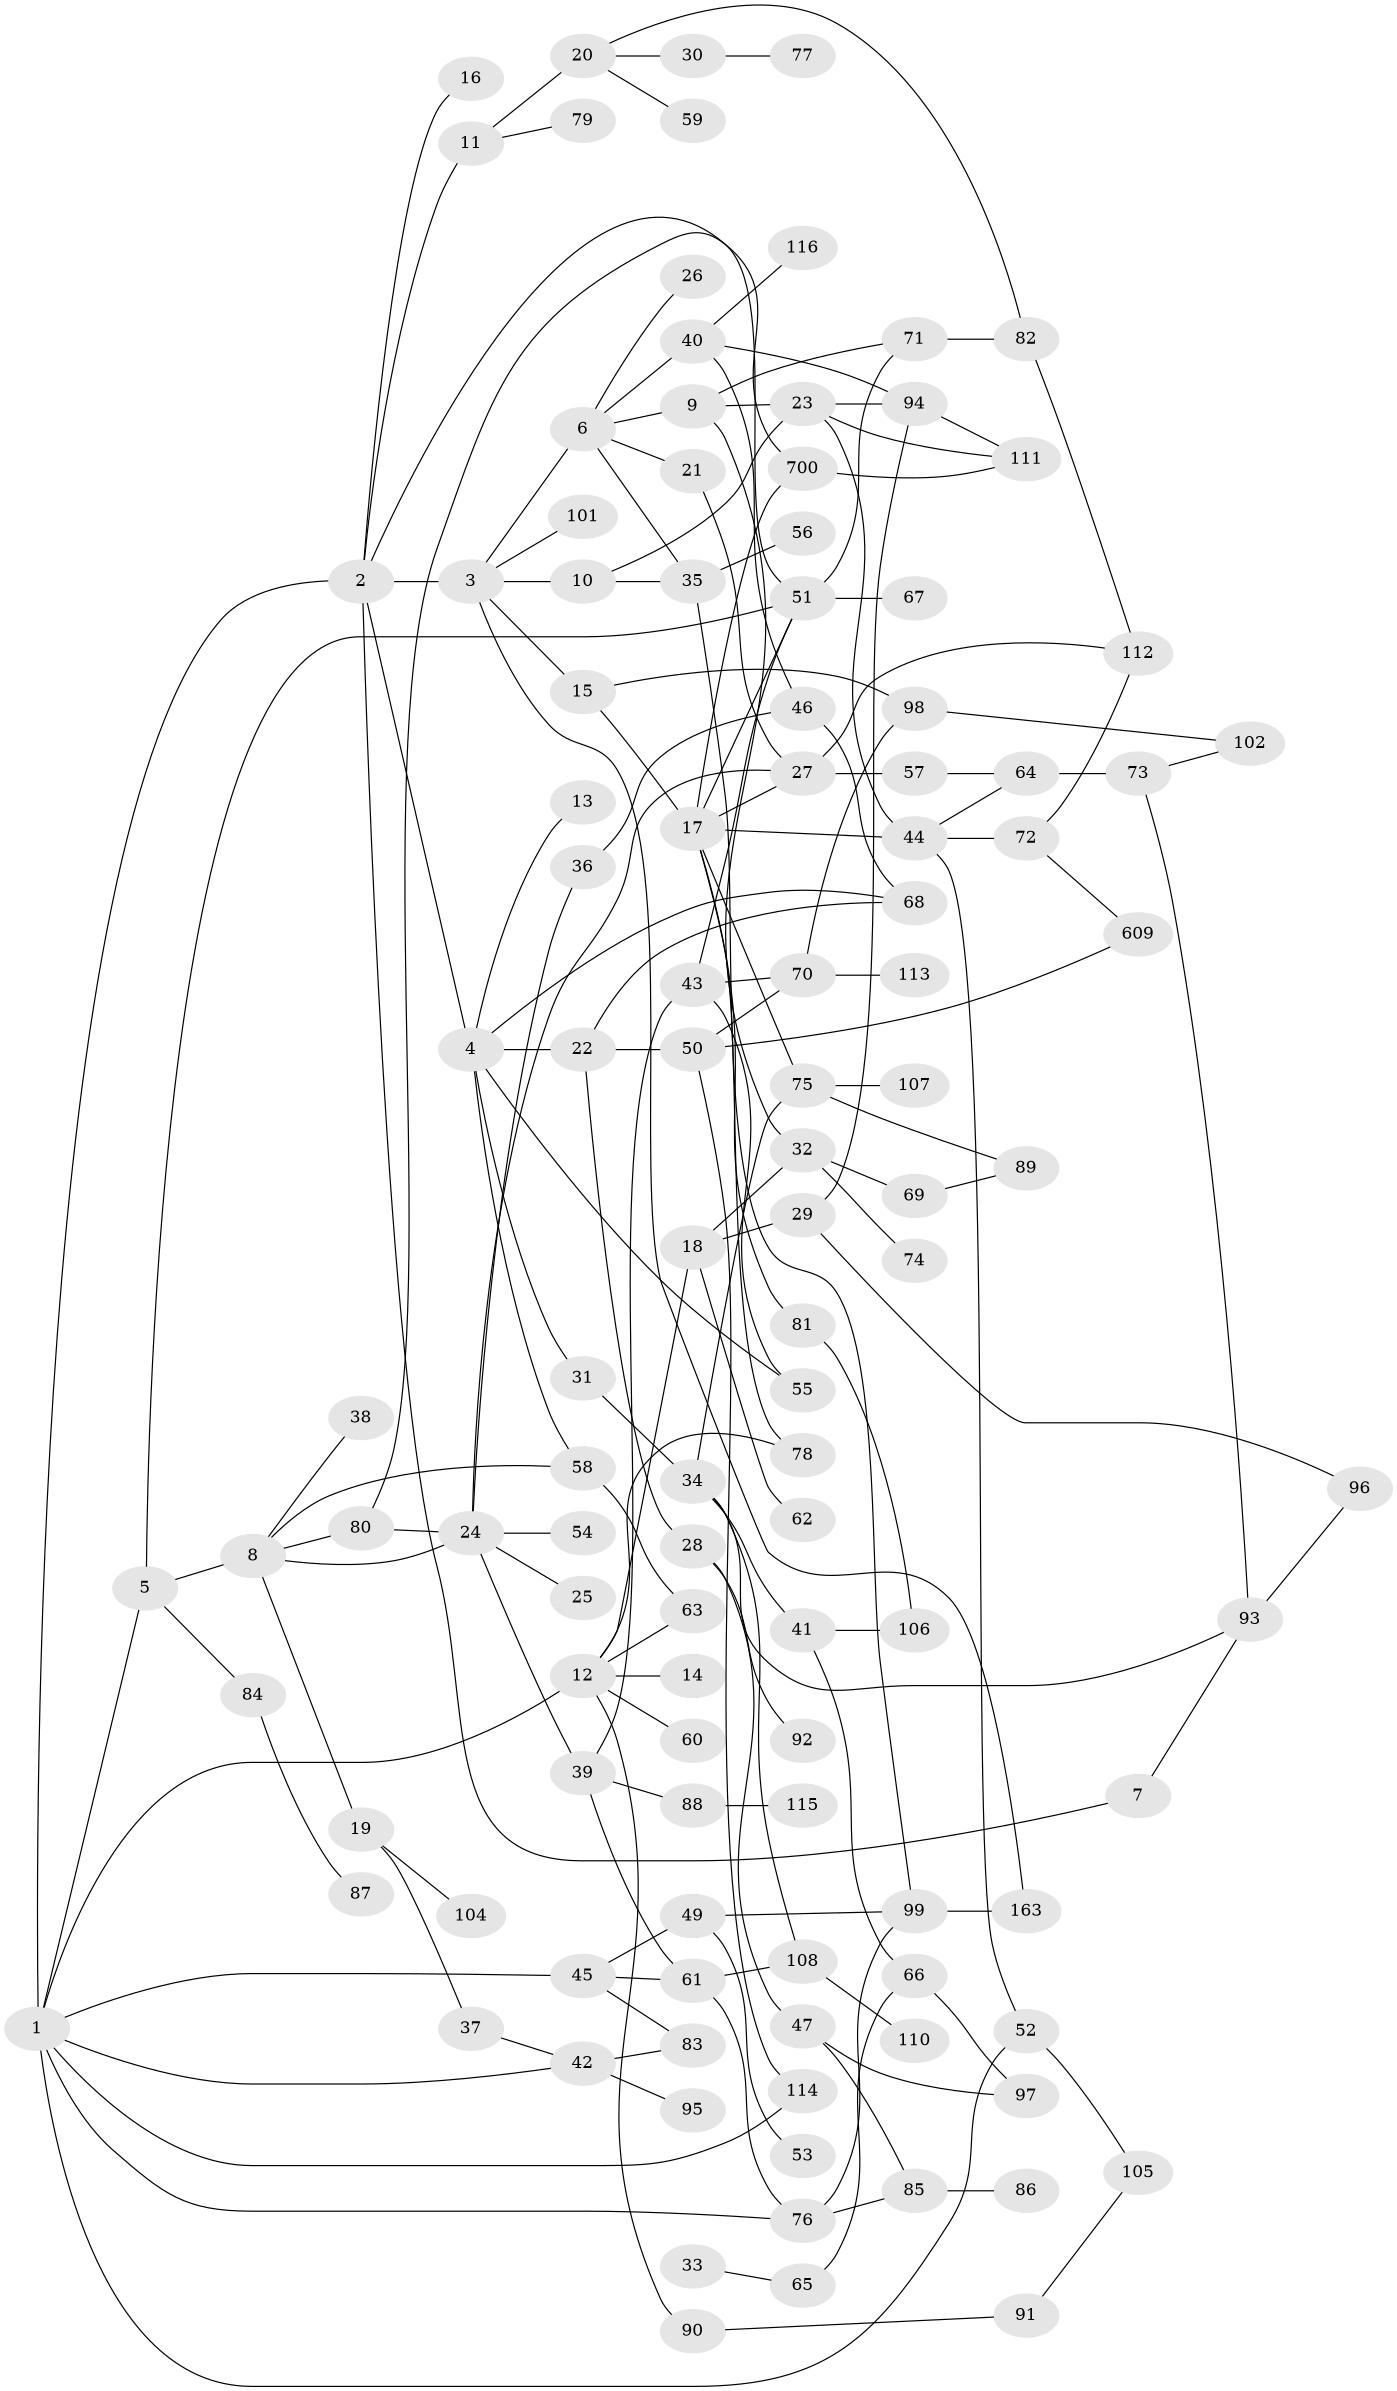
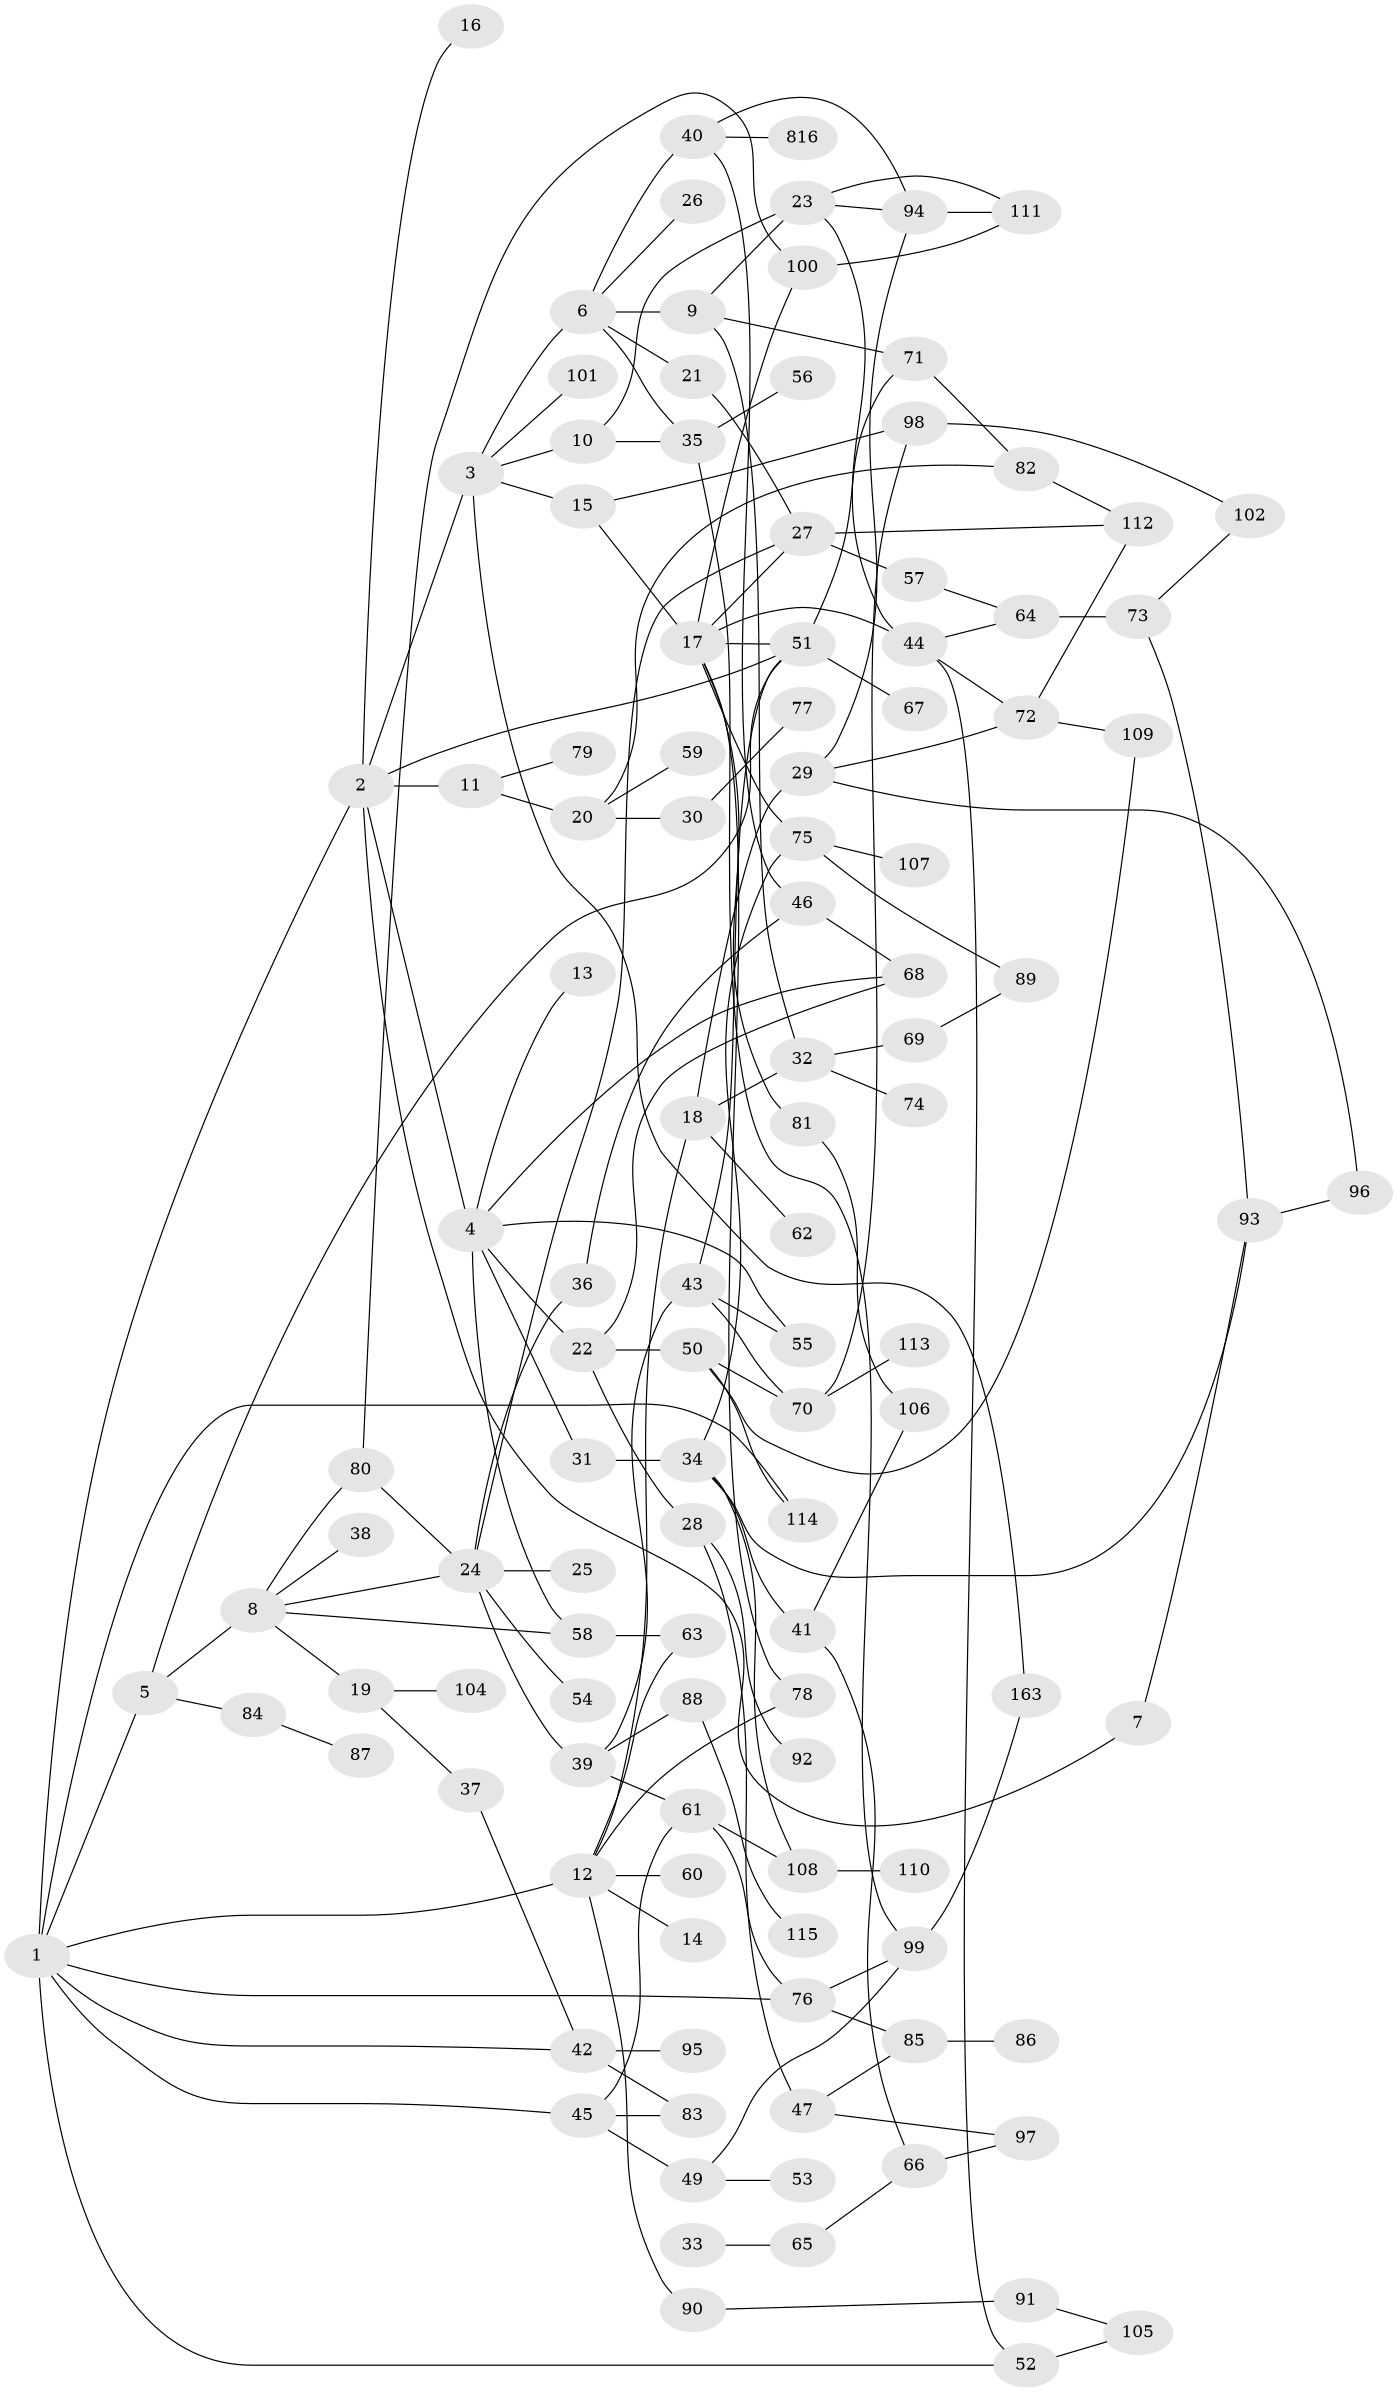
(803, 248) -> (803, 138)
(803, 469) -> (803, 268)
none -> (916, 750)
(1138, 934) -> (1138, 736)
